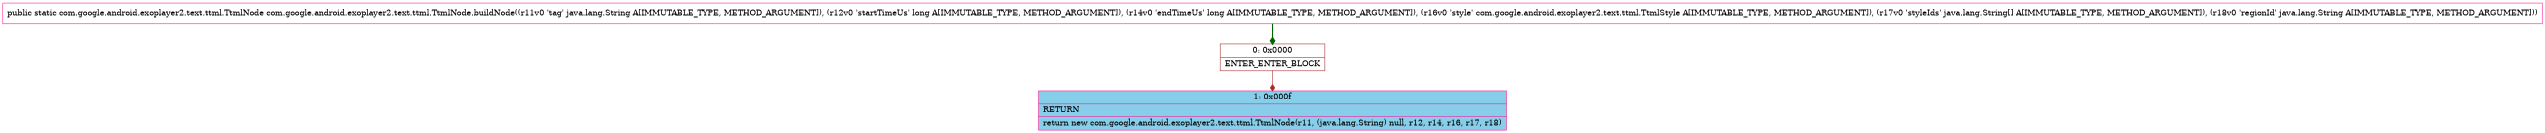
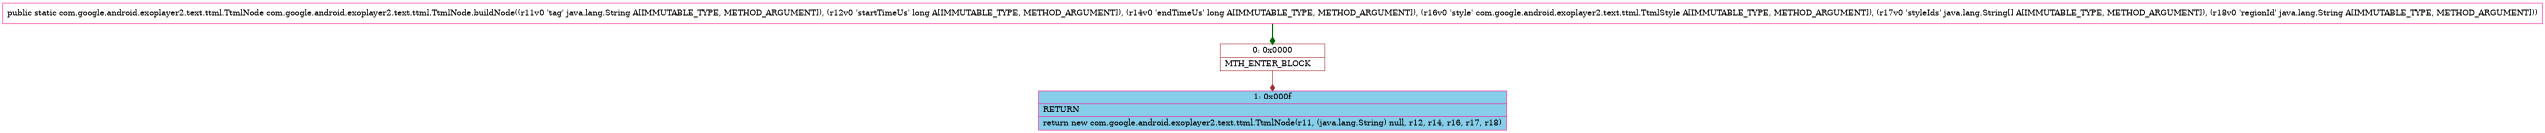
(1273, 64) -> (1268, 64)
